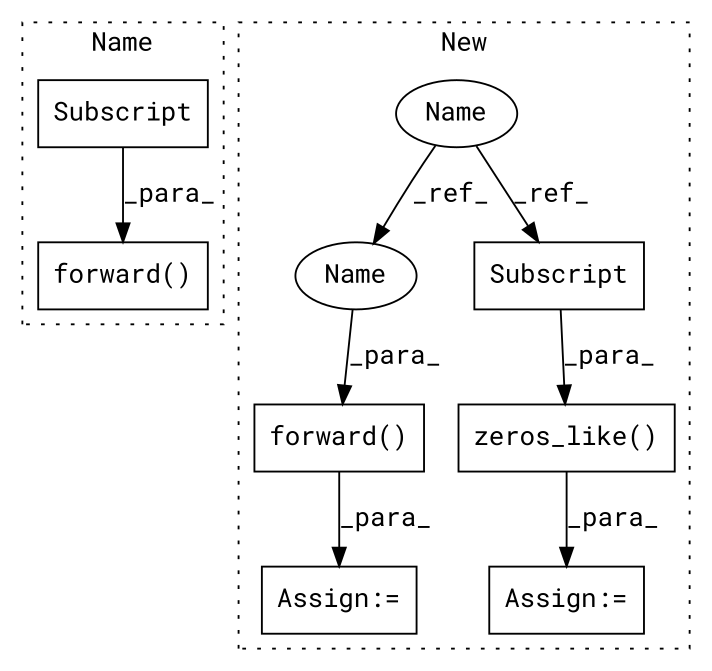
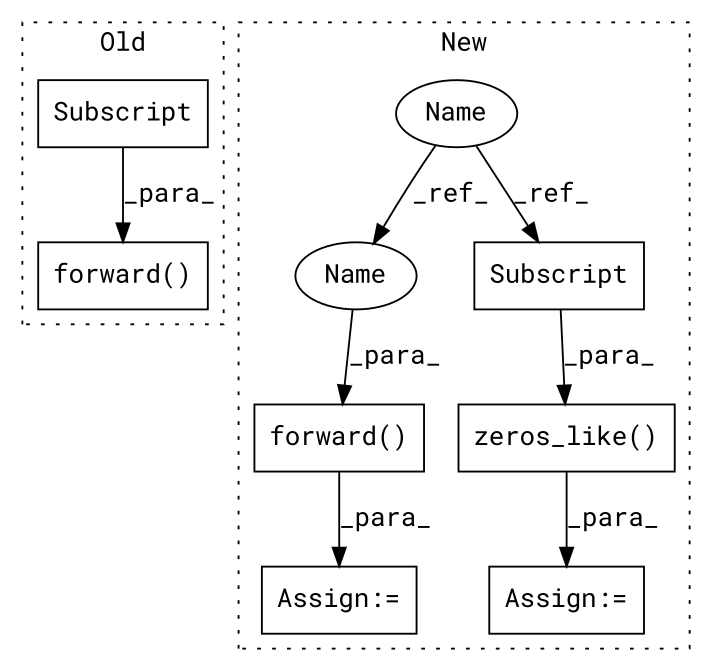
(123, 44) -> (123, 44)
